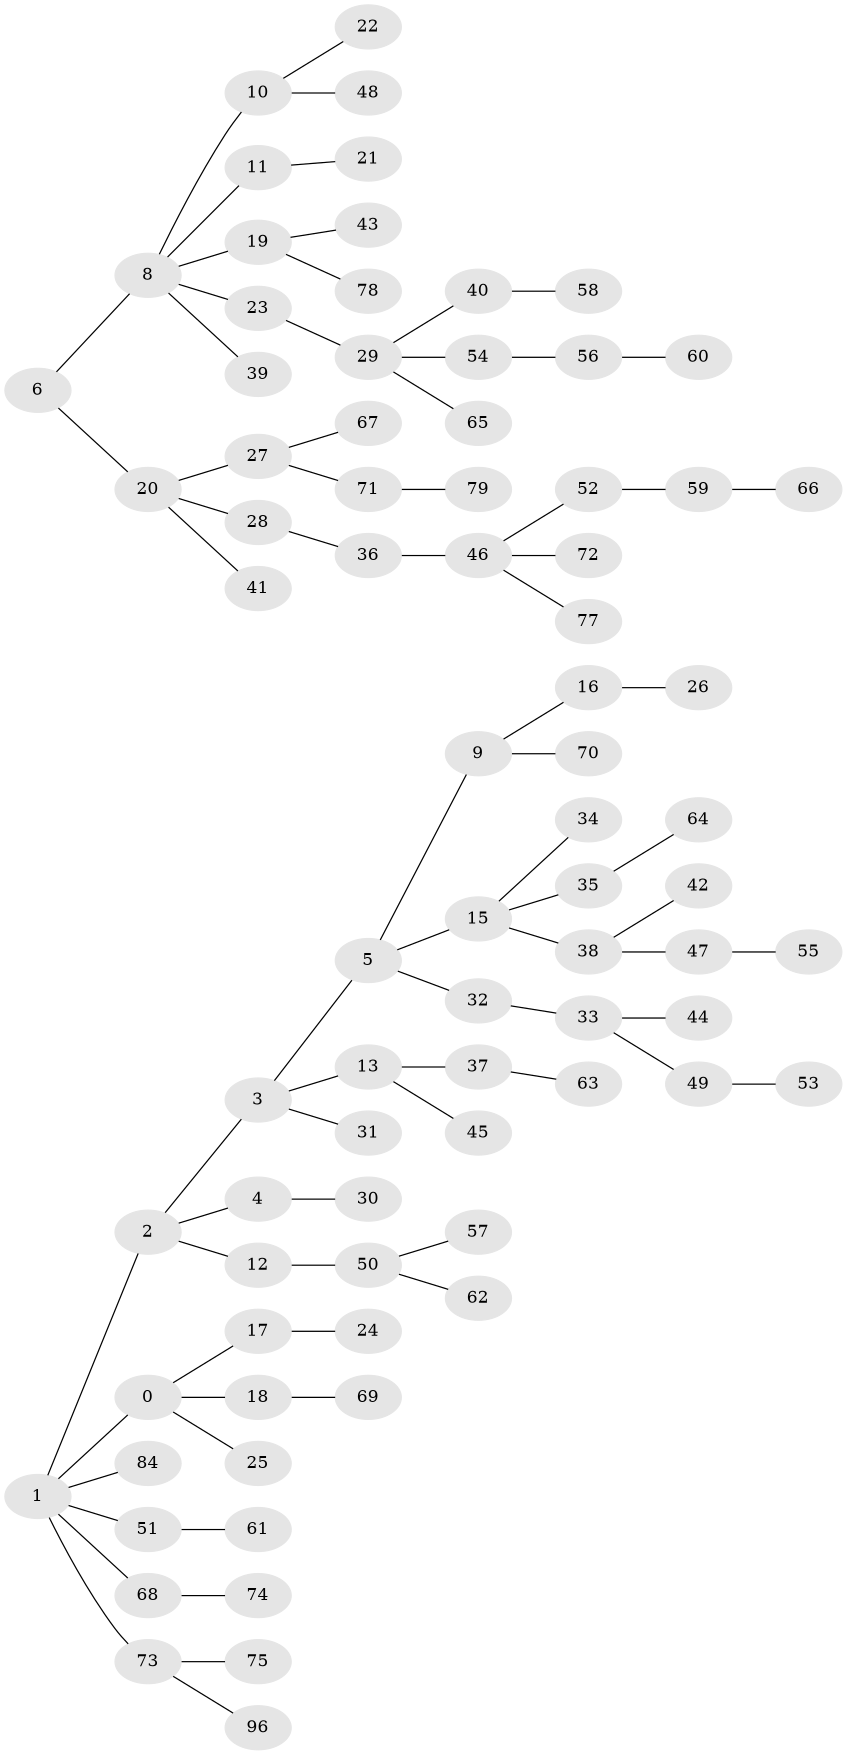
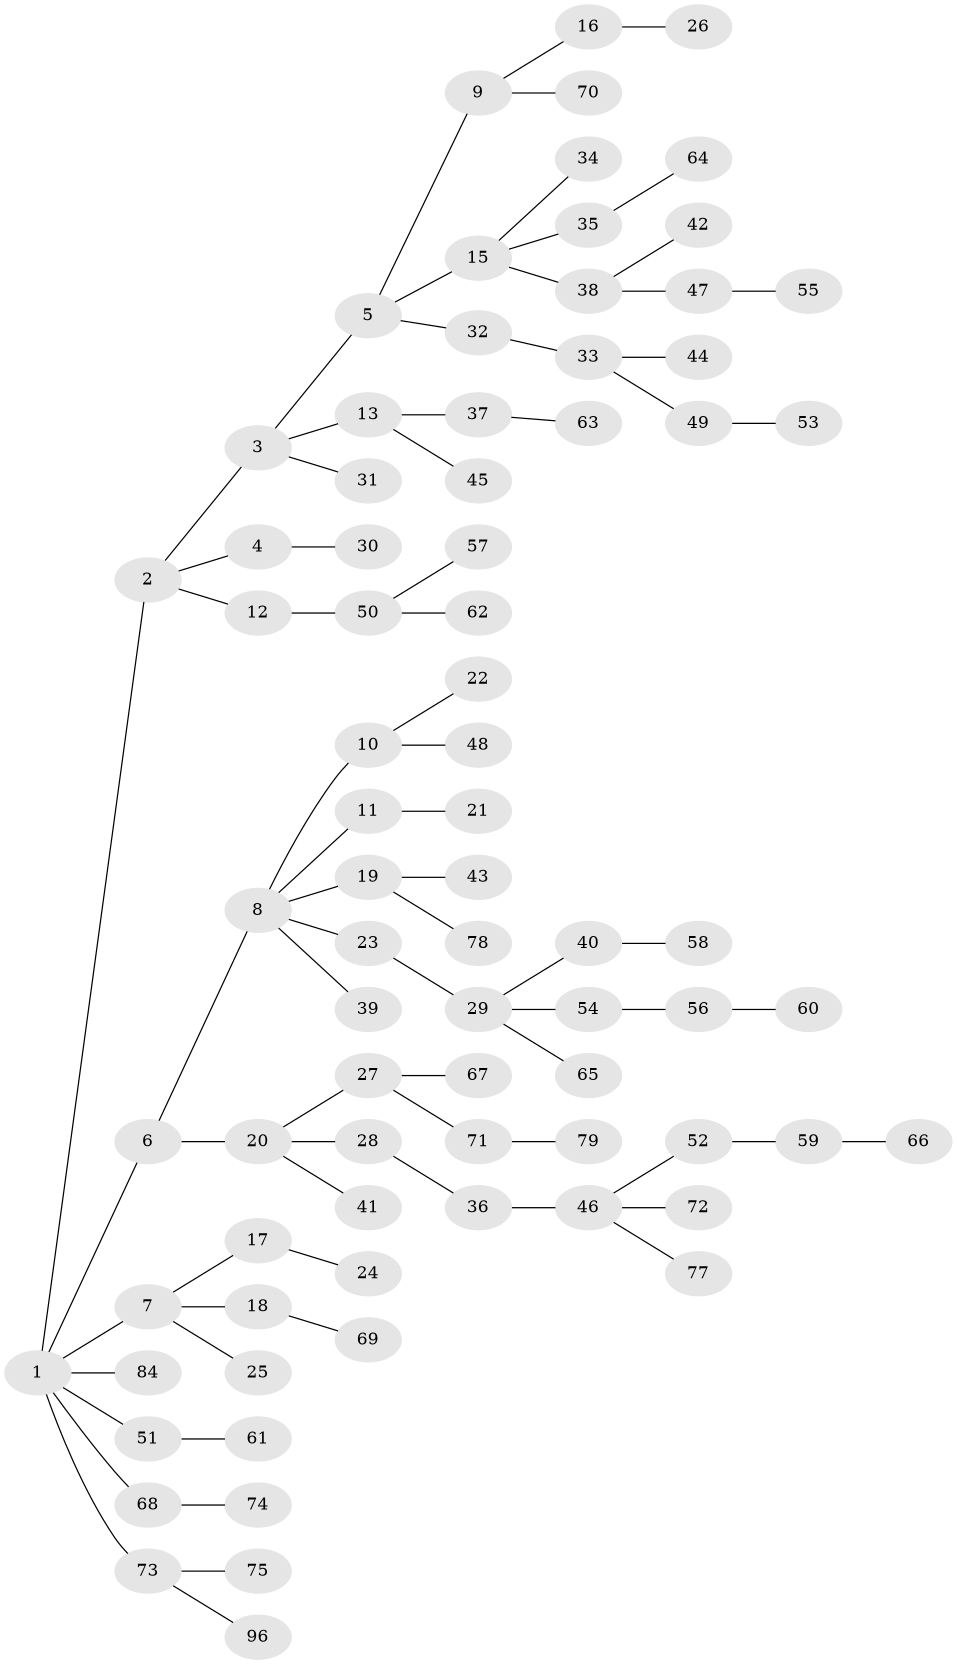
none -> (93, 1257)
(148, 1397) -> (148, 1307)
